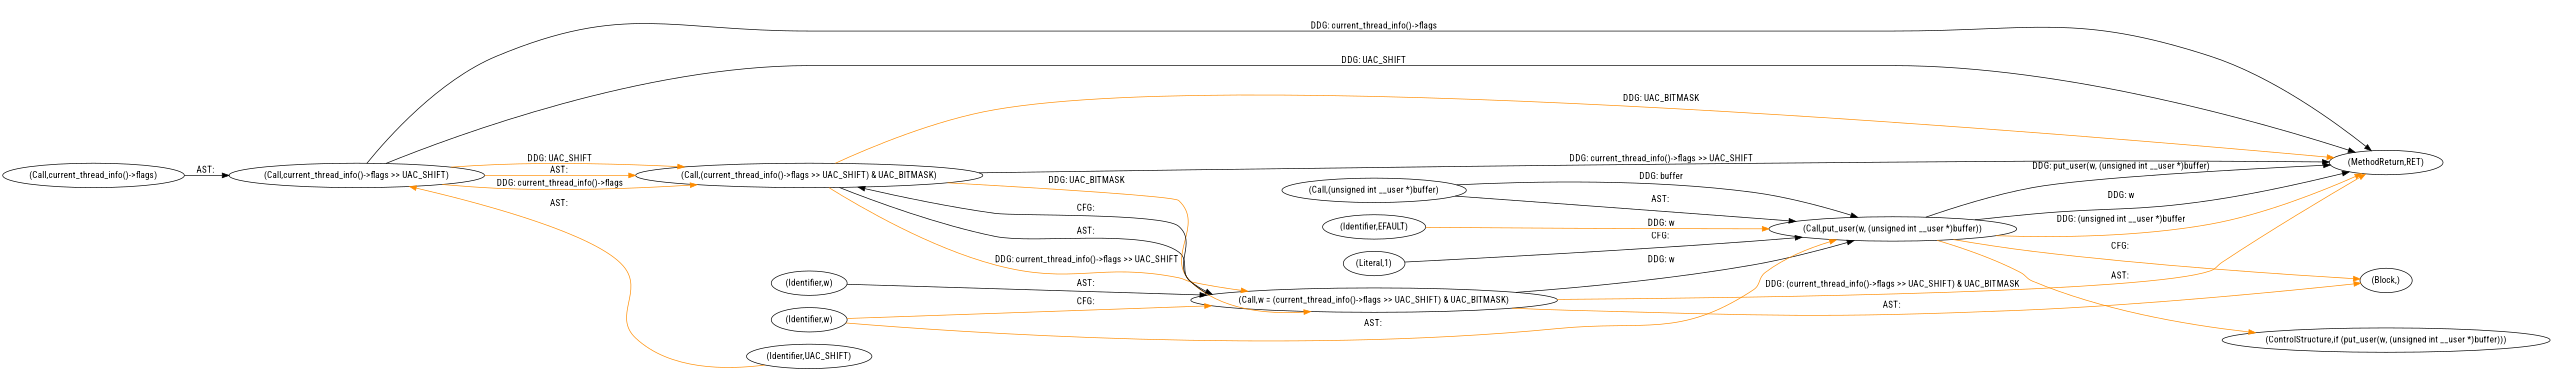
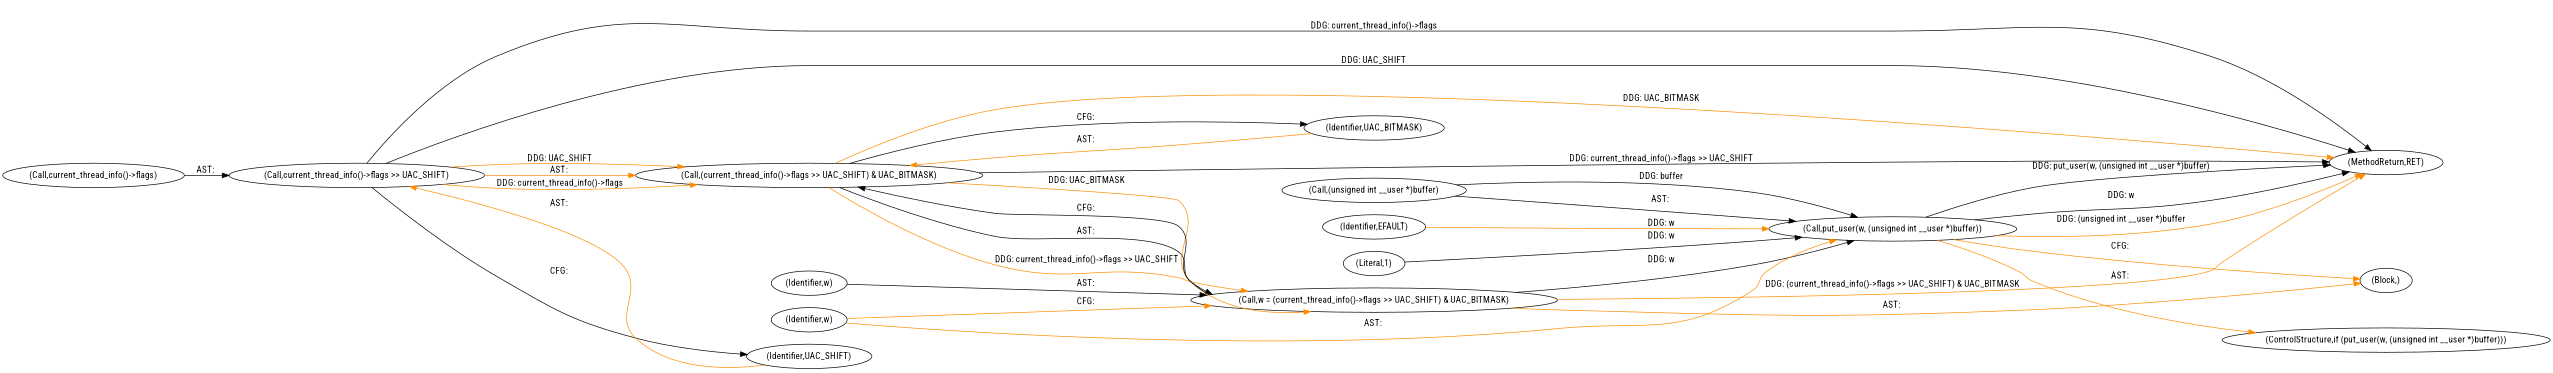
none -> (1374, 128)
(1661, 236) -> (1661, 236)
none -> (543, 303)
